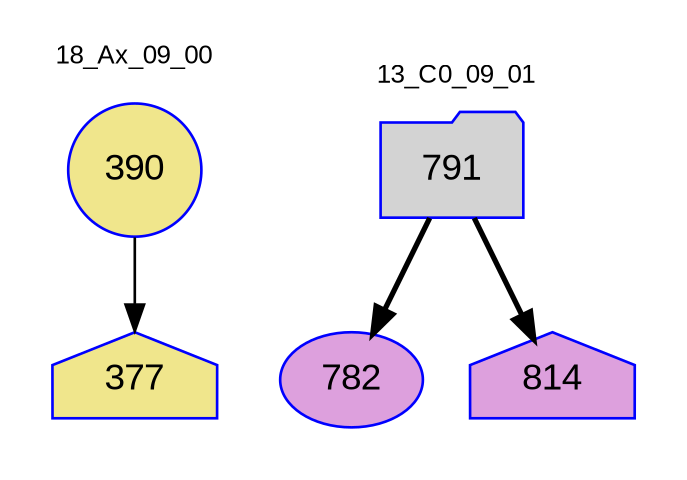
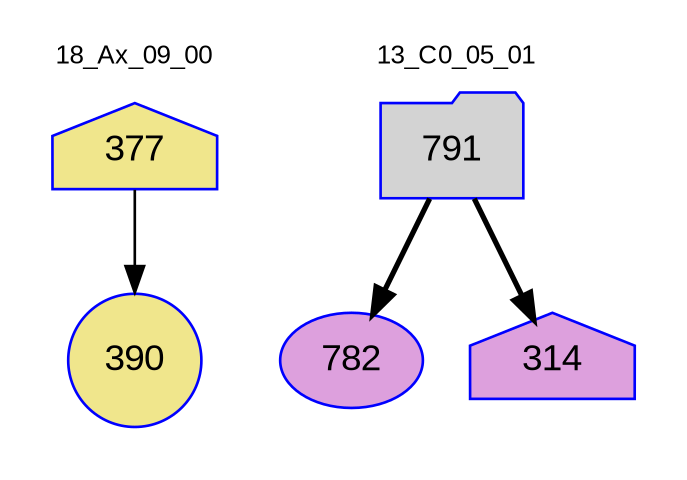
(457, 76) -> (457, 57)
(135, 271) -> (135, 228)
(552, 380) -> (552, 360)
